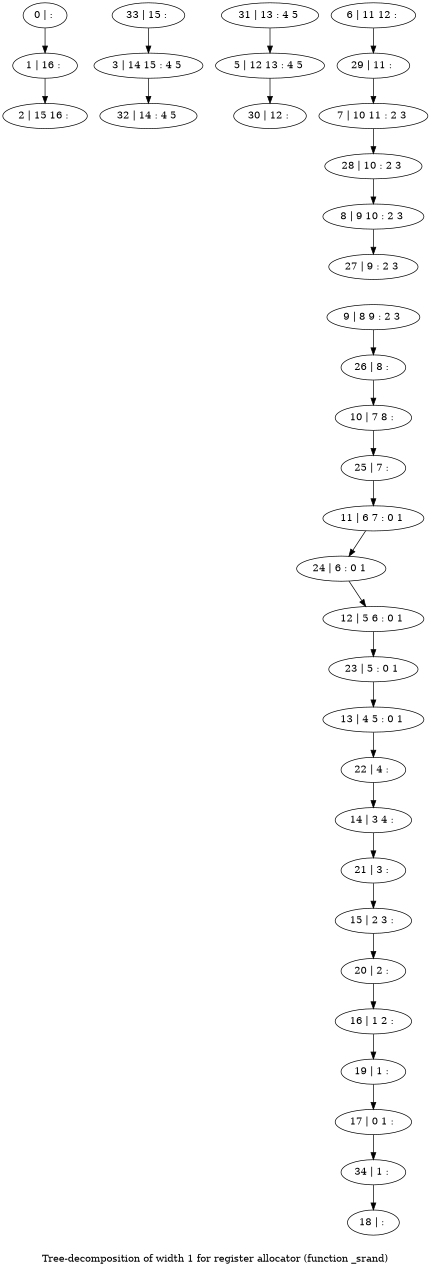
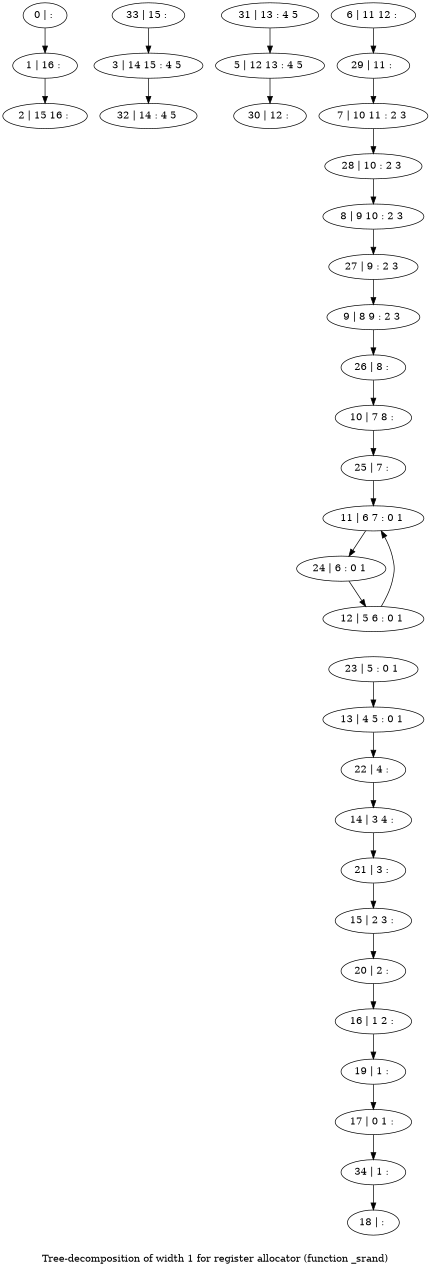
none -> (373, 289)
(373, 641) -> (394, 572)
